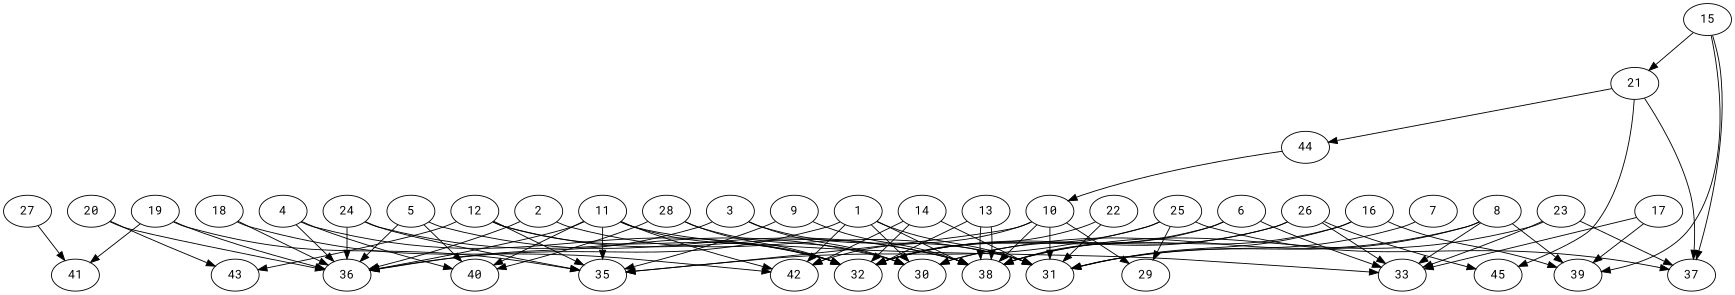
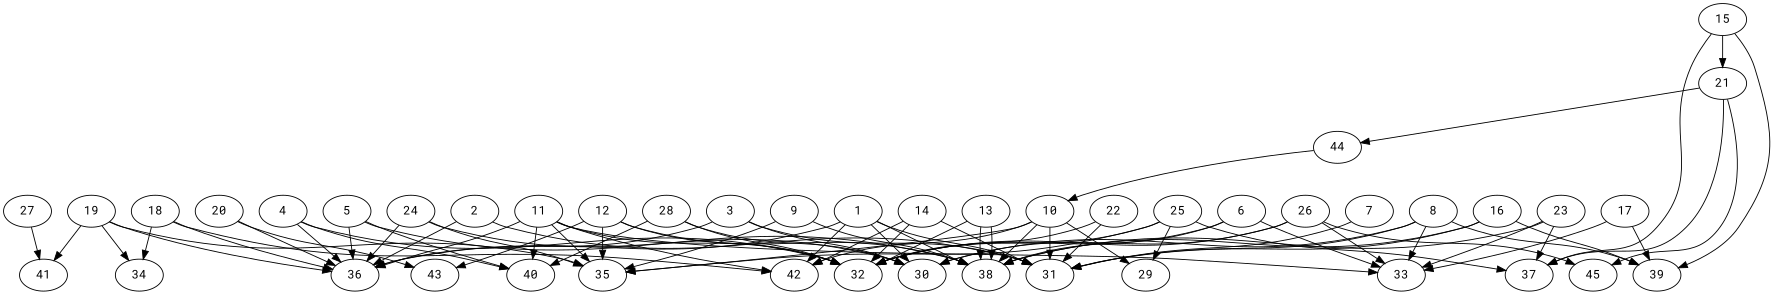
none -> (139, 275)
